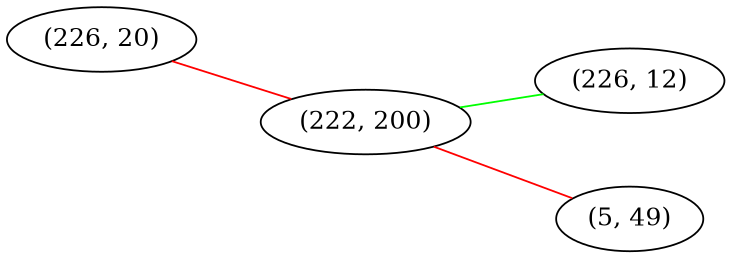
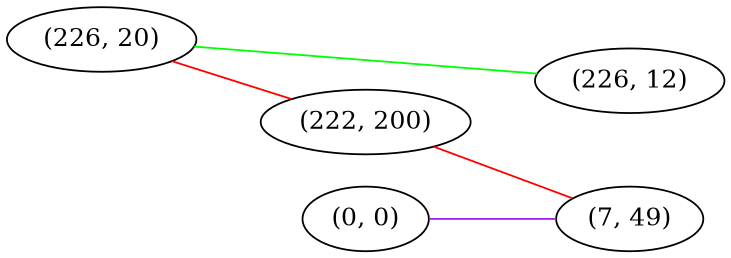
(502, 101) -> (366, 60)
none -> (366, 219)
(630, 219) -> (630, 219)
